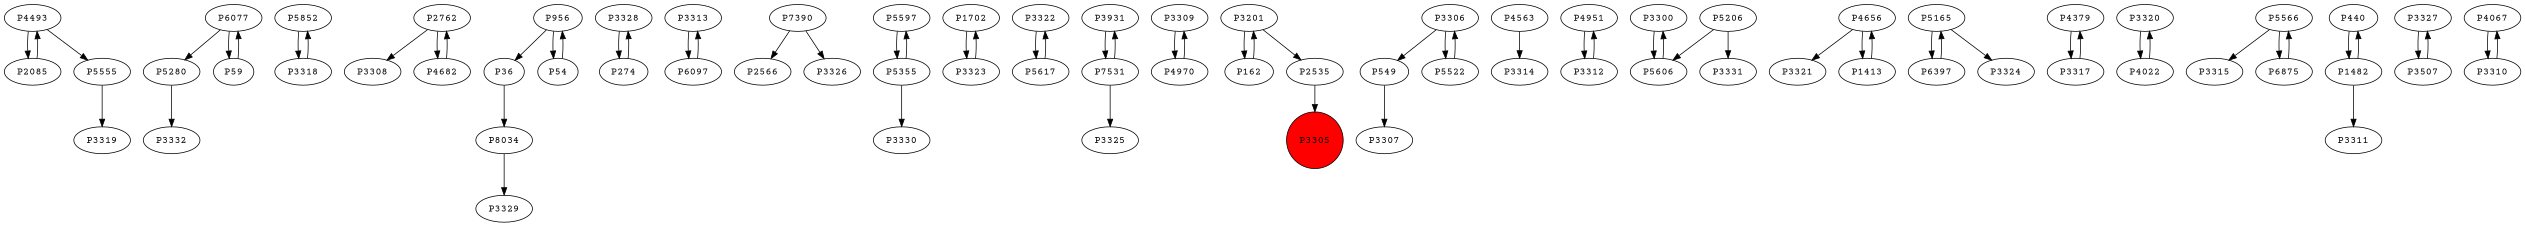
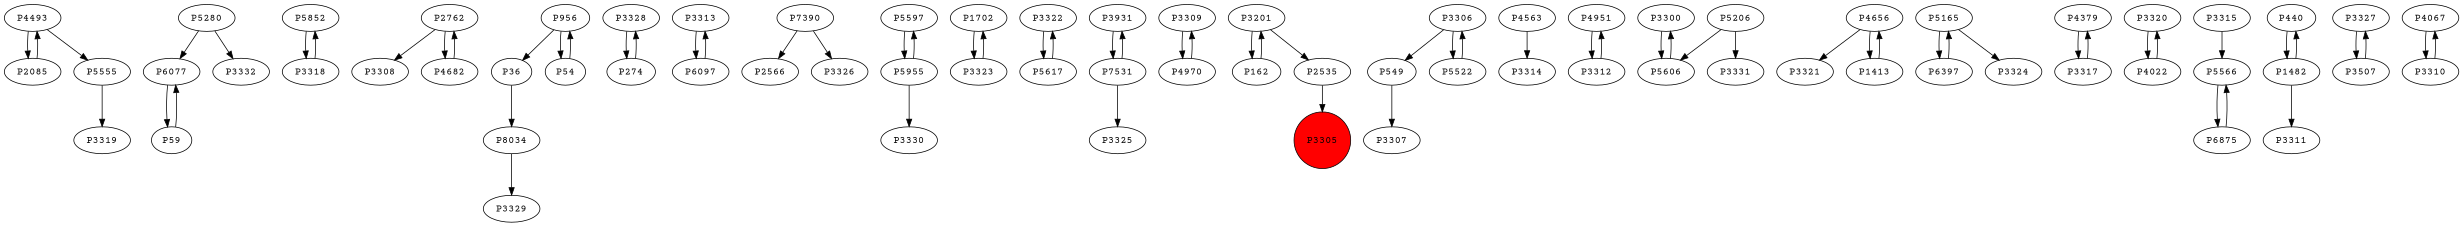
(206, 42) -> (191, 42)
(2252, 42) -> (2222, 41)
(902, 72) -> (909, 72)
